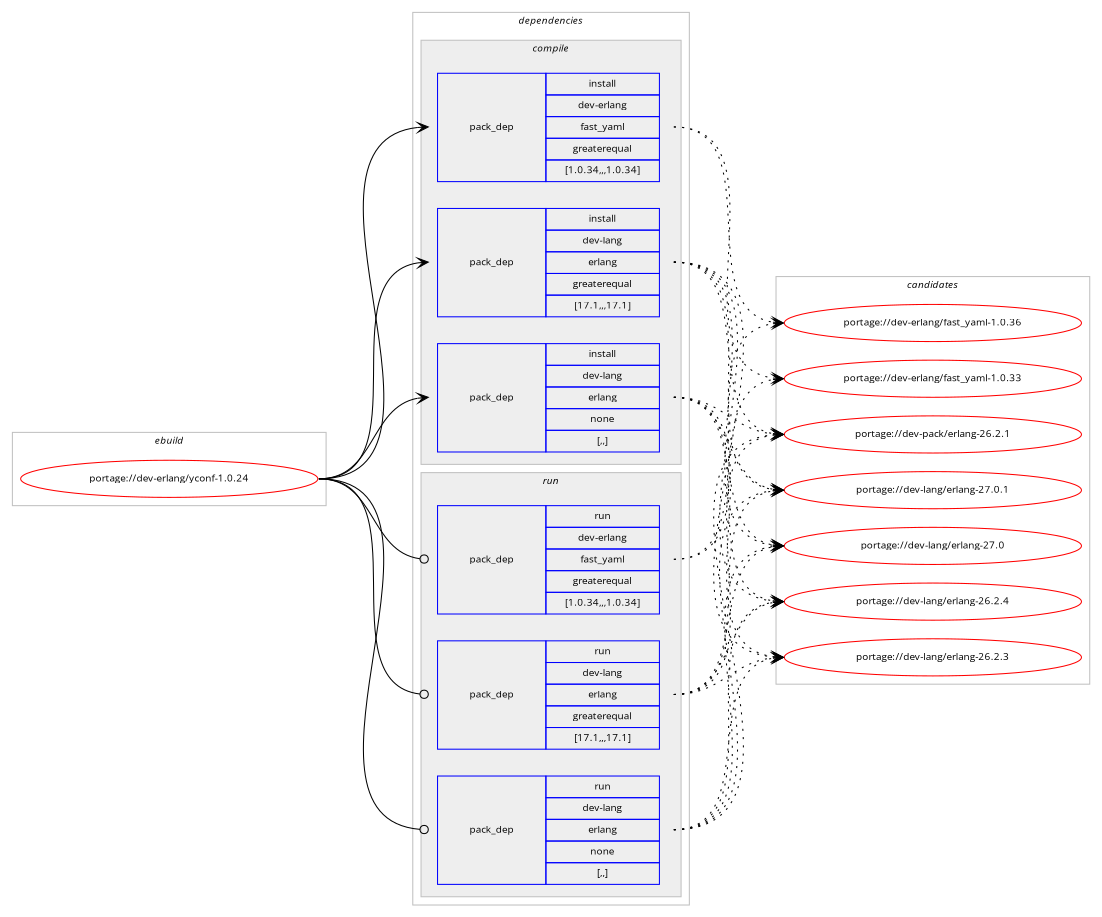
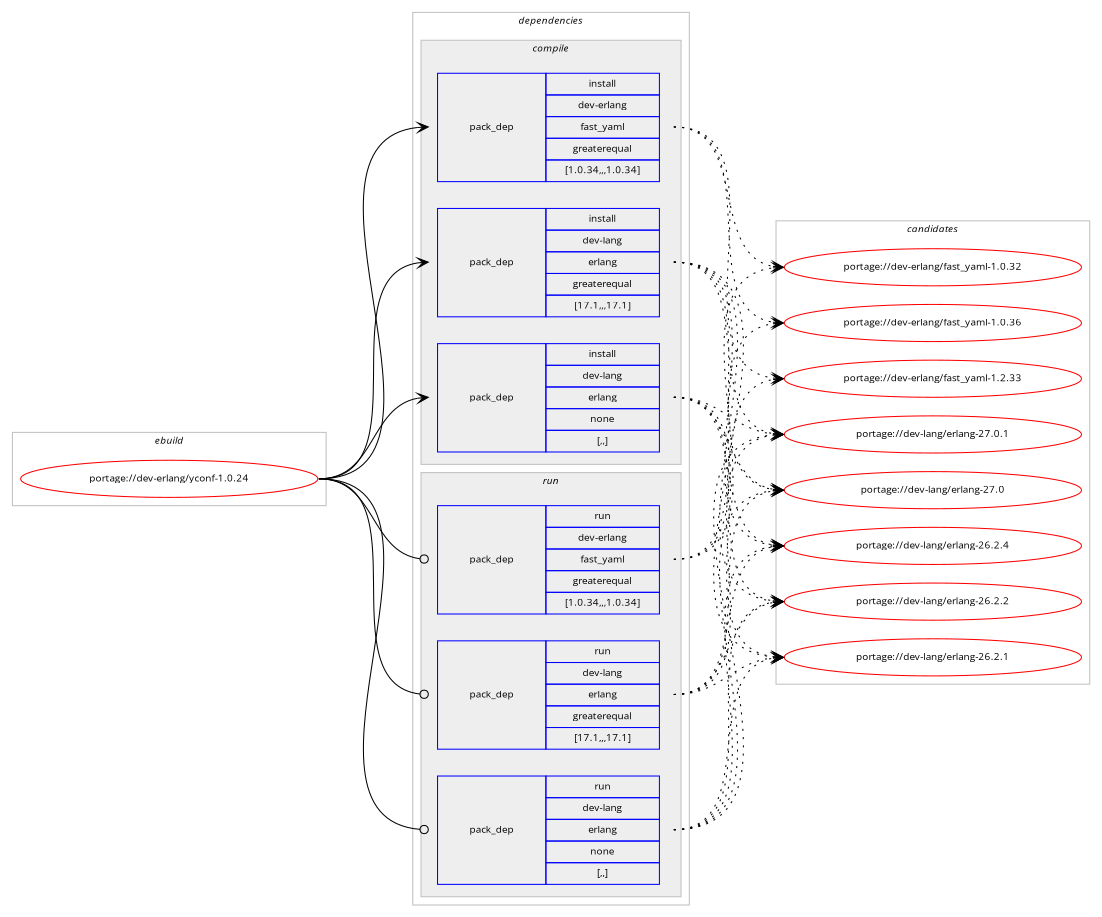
none -> (933, 267)
(933, 379) -> (933, 379)
(933, 434) -> (933, 657)
(933, 657) -> (933, 602)
